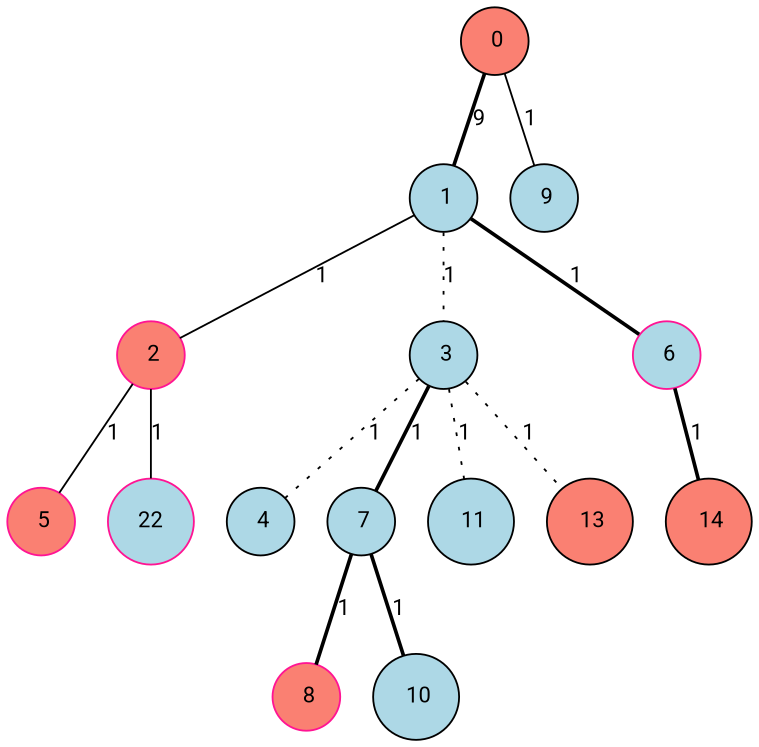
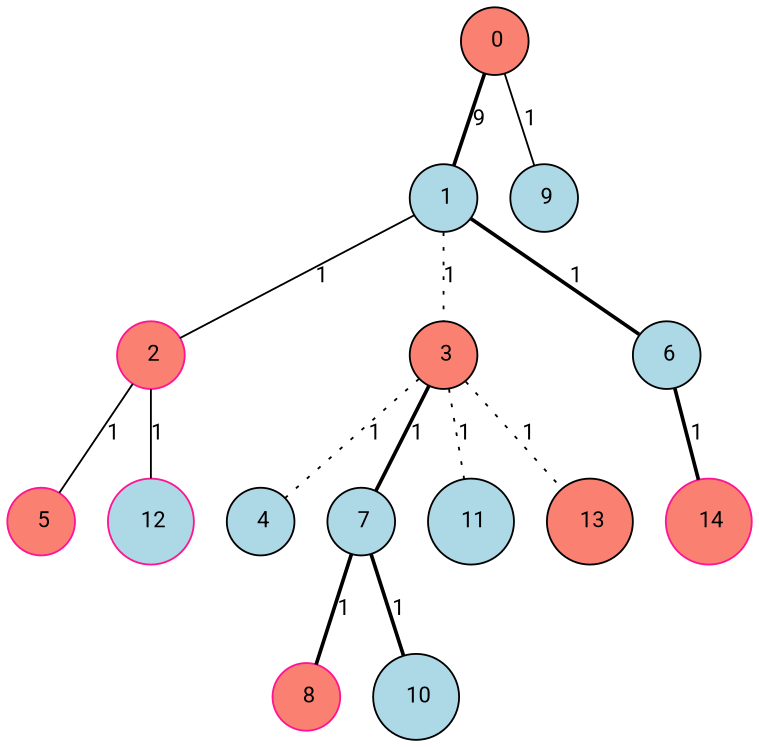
(444, 355) -> (444, 355)
(667, 355) -> (667, 355)
(151, 522) -> (151, 522)
(709, 522) -> (709, 522)
